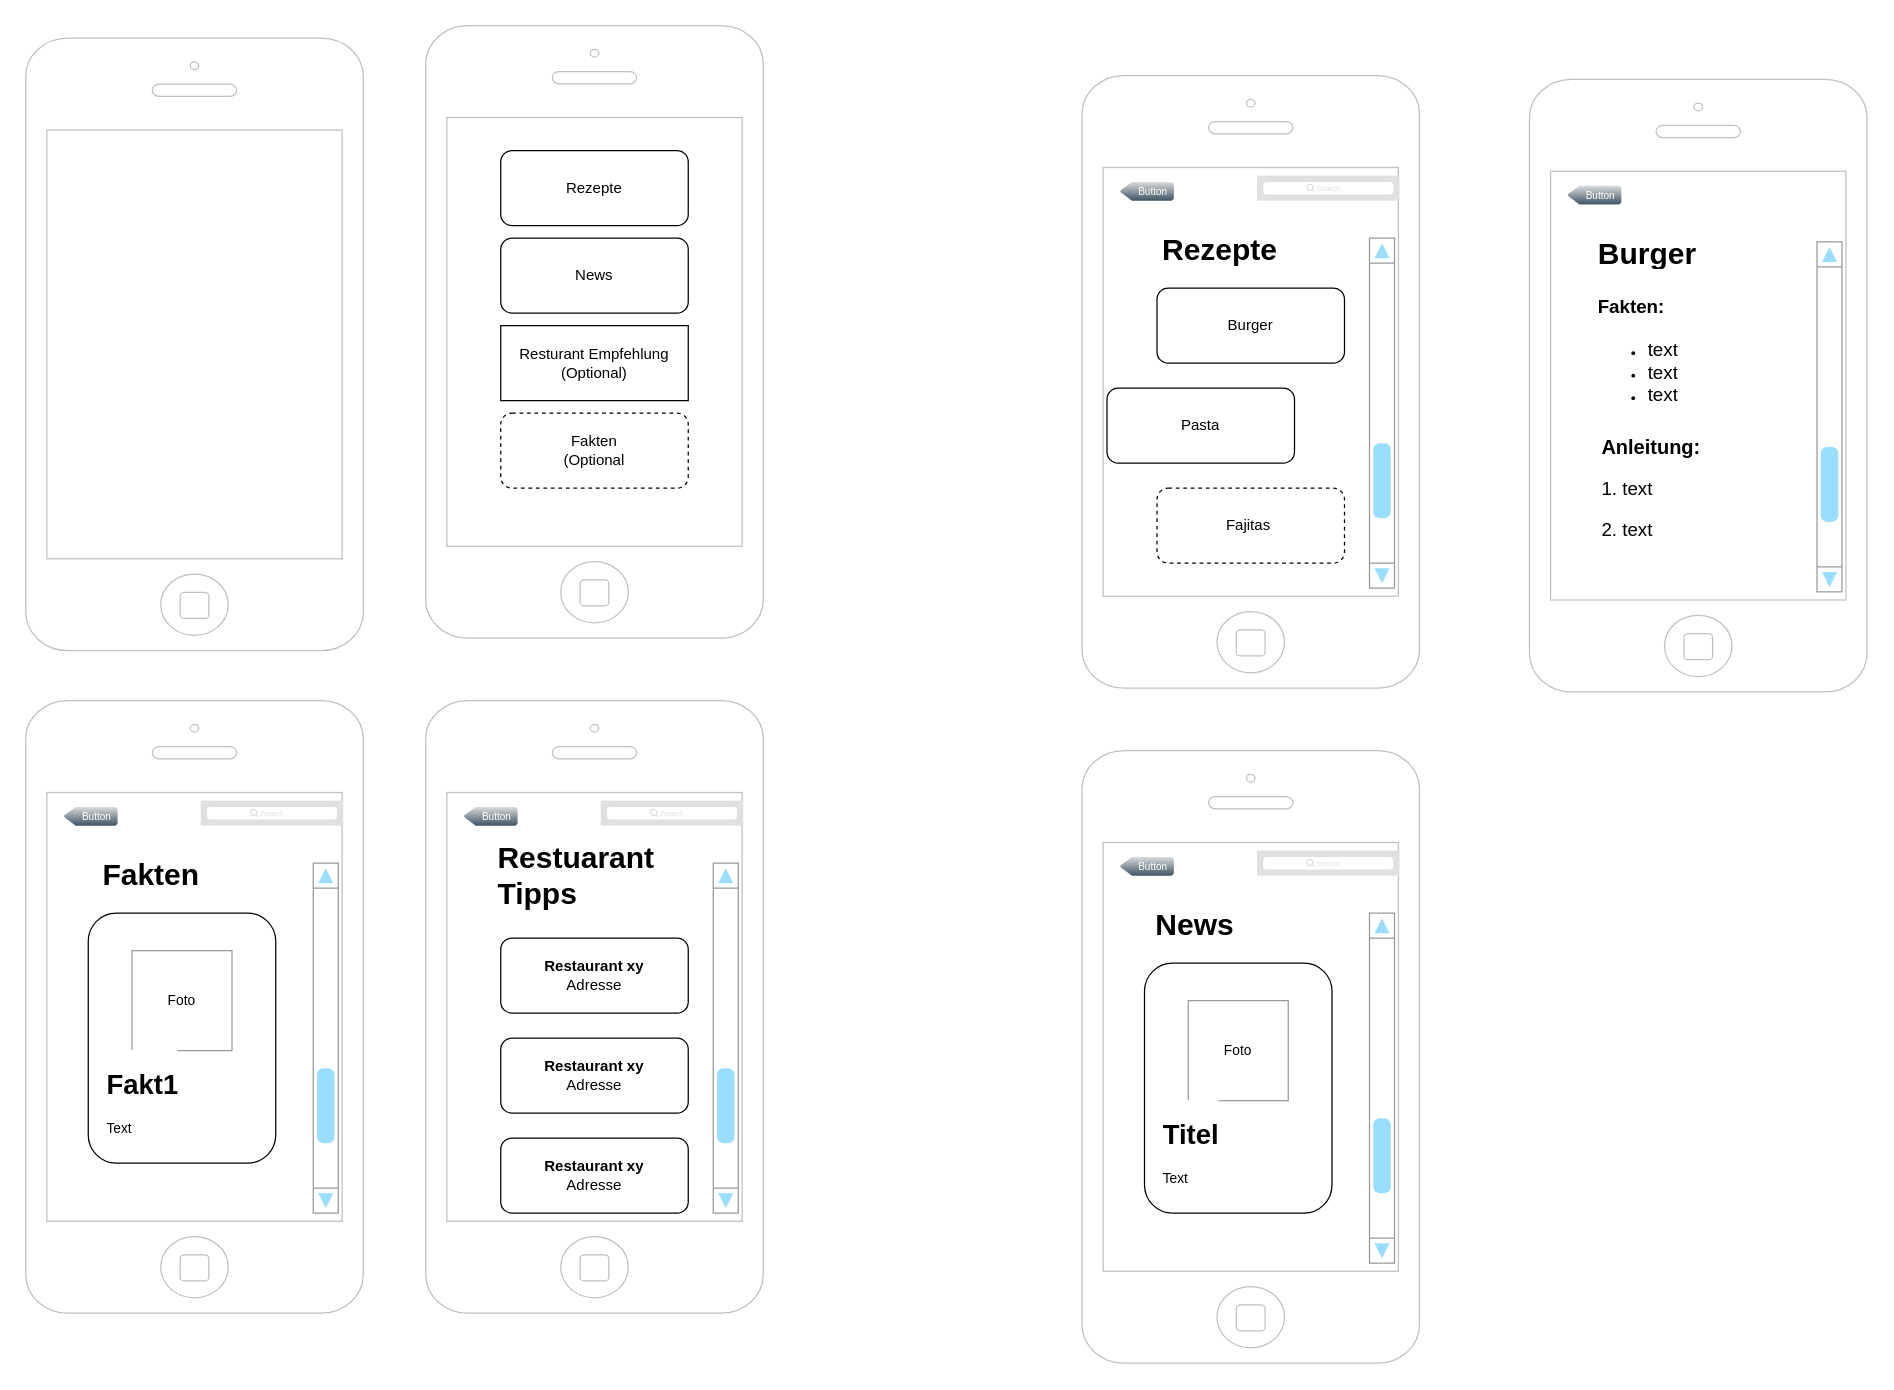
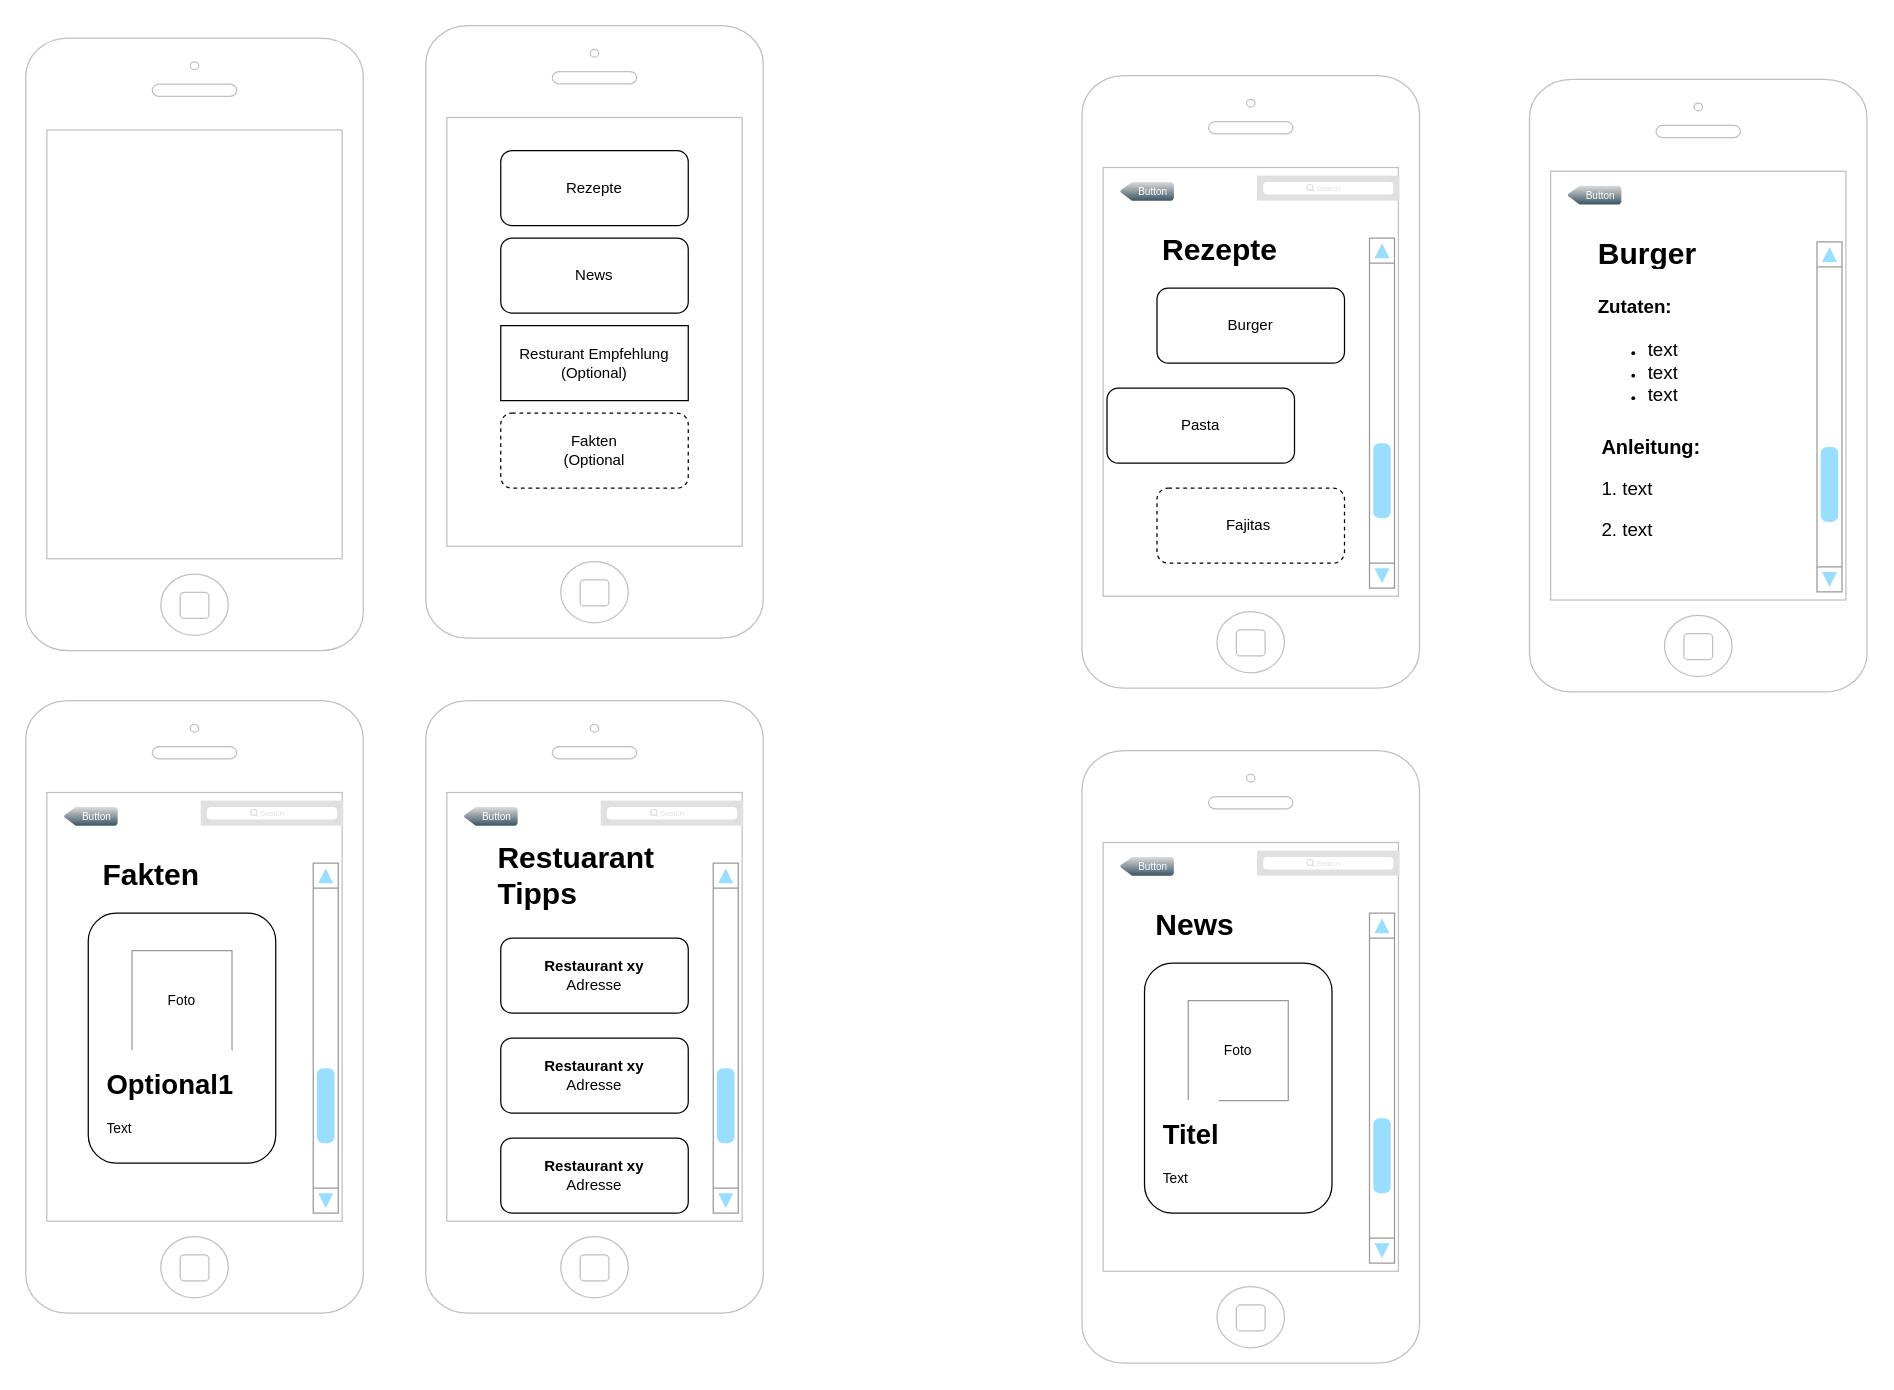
(1623, 302) -> (1627, 302)
(126, 1067) -> (138, 1067)
